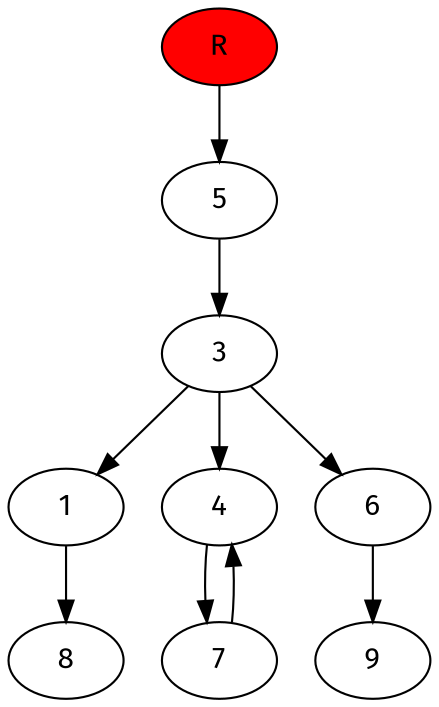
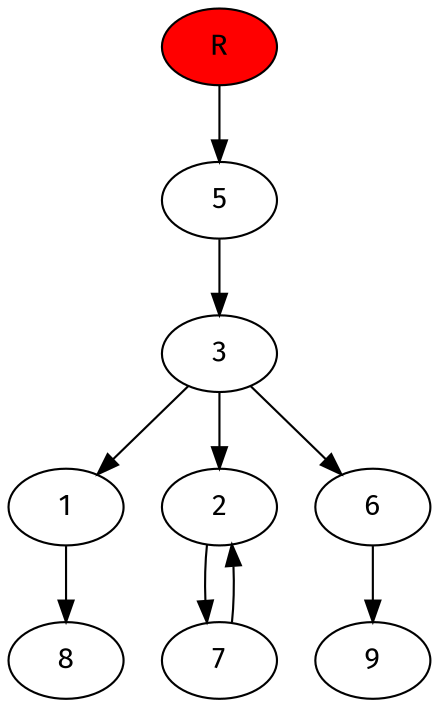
(219, 507) -> (219, 507)
